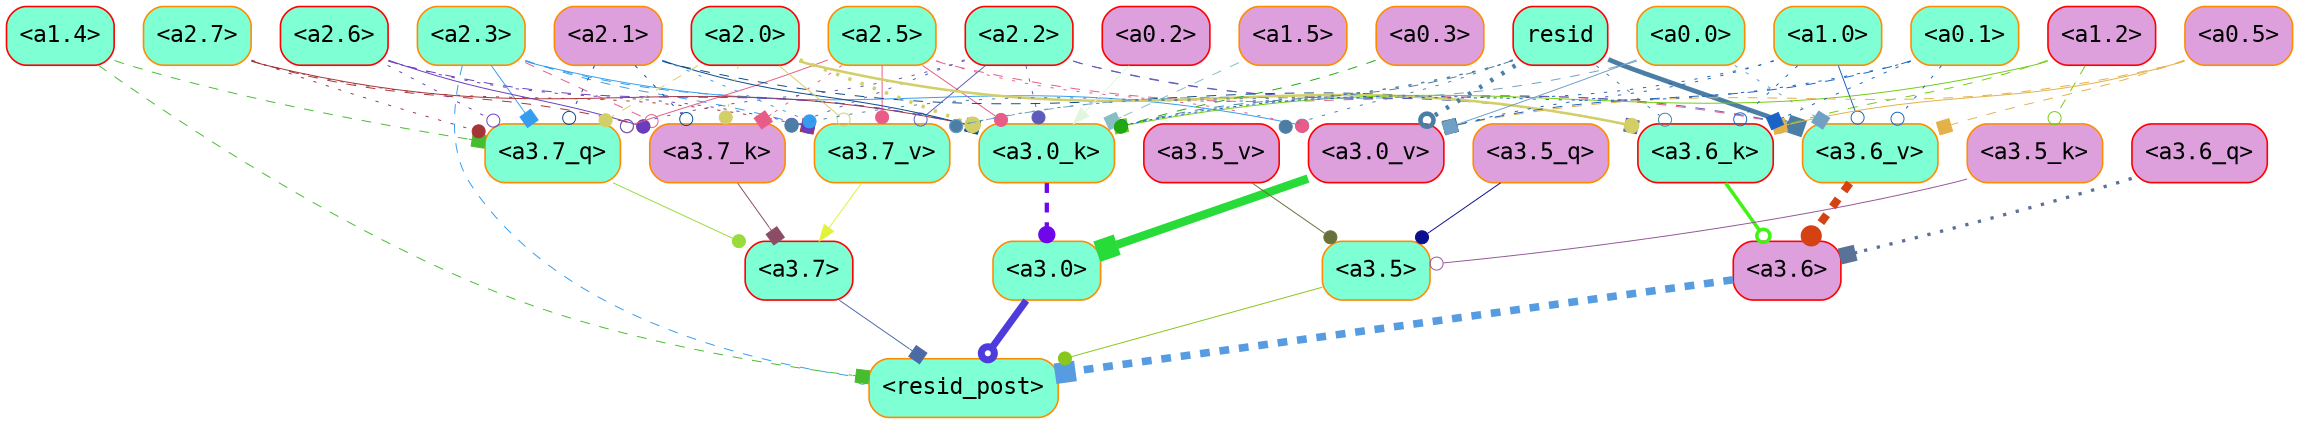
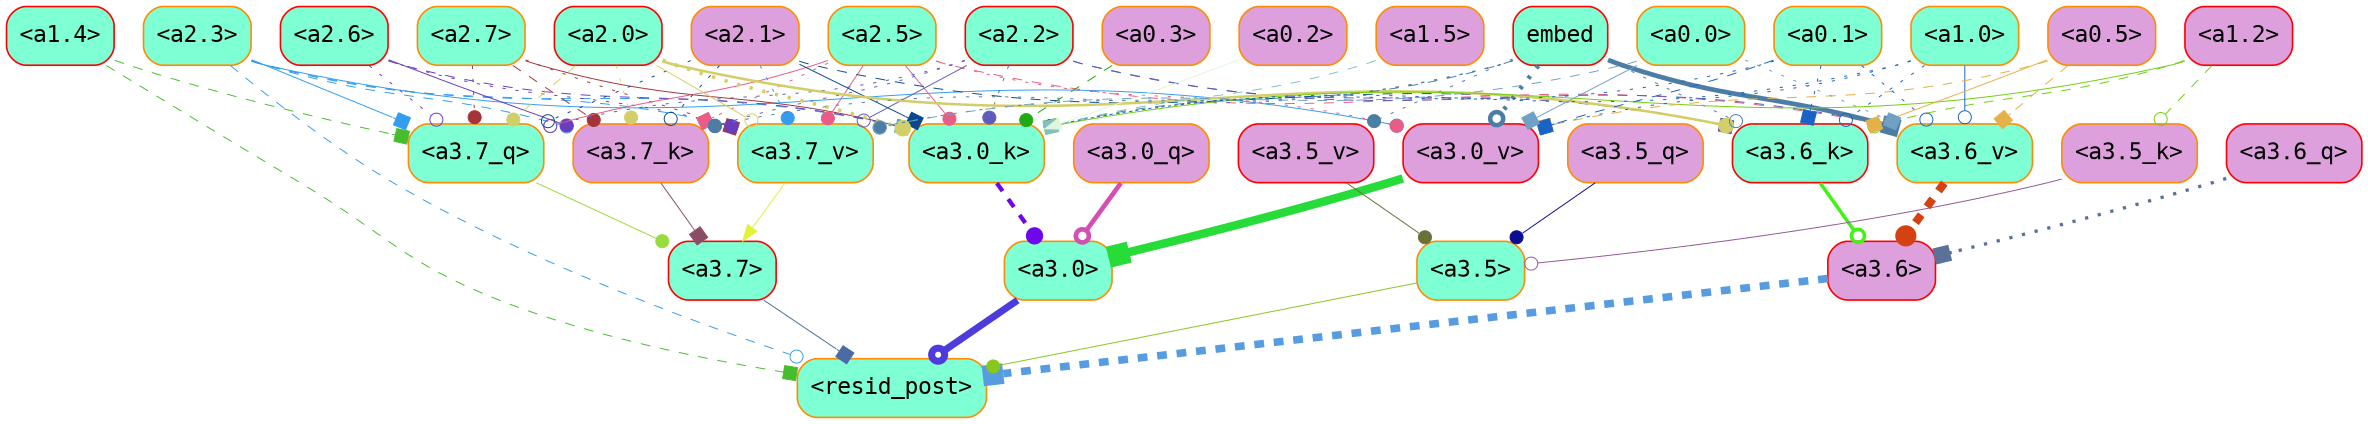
(1156, 36) -> (1293, 36)
(1560, 36) -> (1560, 36)
(585, 90) -> (405, 95)
none -> (1141, 153)
